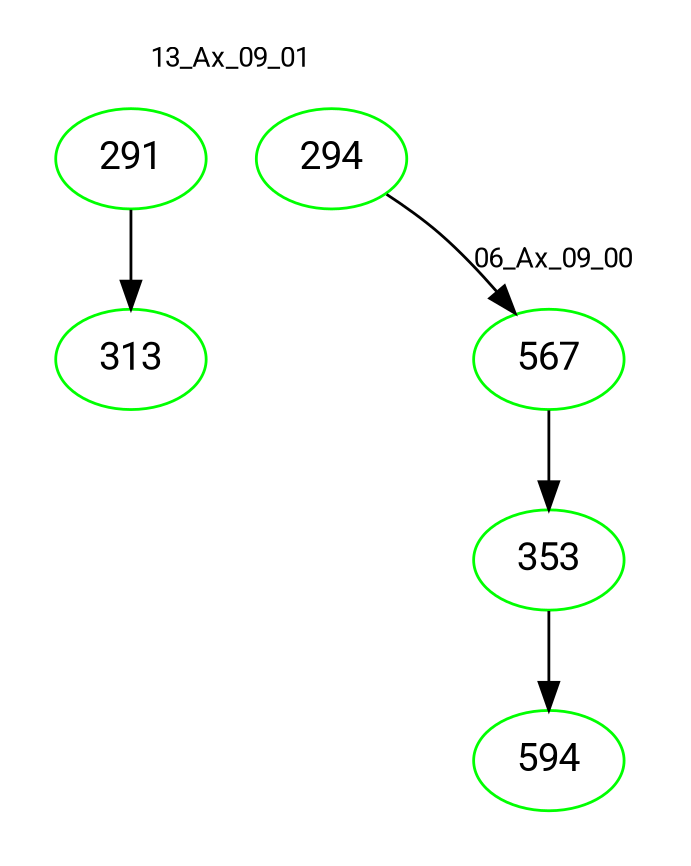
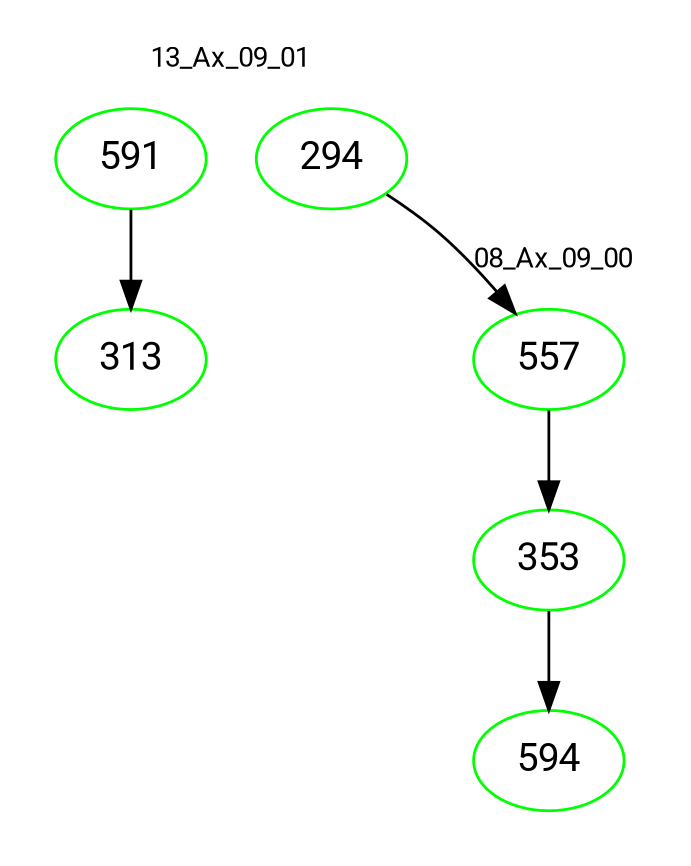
(131, 159) -> (131, 159)
(554, 261) -> (554, 261)
(549, 359) -> (549, 359)
